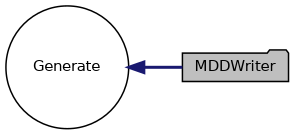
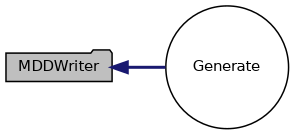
(163, 67) -> (146, 67)
